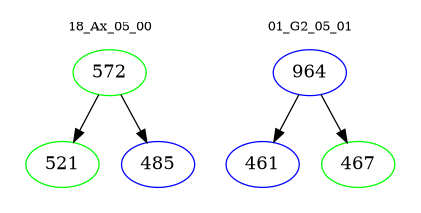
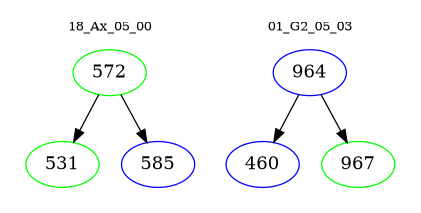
(310, 27) -> (310, 27)
(62, 164) -> (62, 164)
(158, 164) -> (158, 164)
(263, 164) -> (263, 164)
(358, 164) -> (358, 164)
